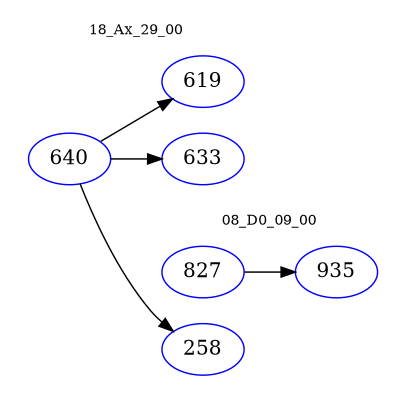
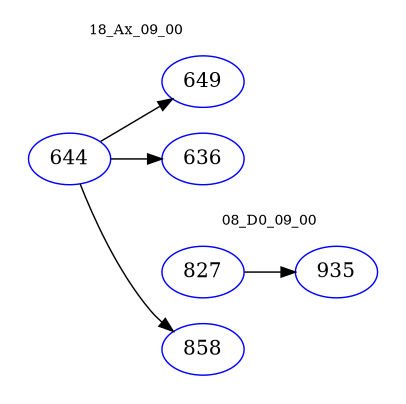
(136, 31) -> (136, 31)
(203, 82) -> (203, 82)
(70, 159) -> (70, 159)
(203, 159) -> (203, 159)
(203, 349) -> (203, 349)
